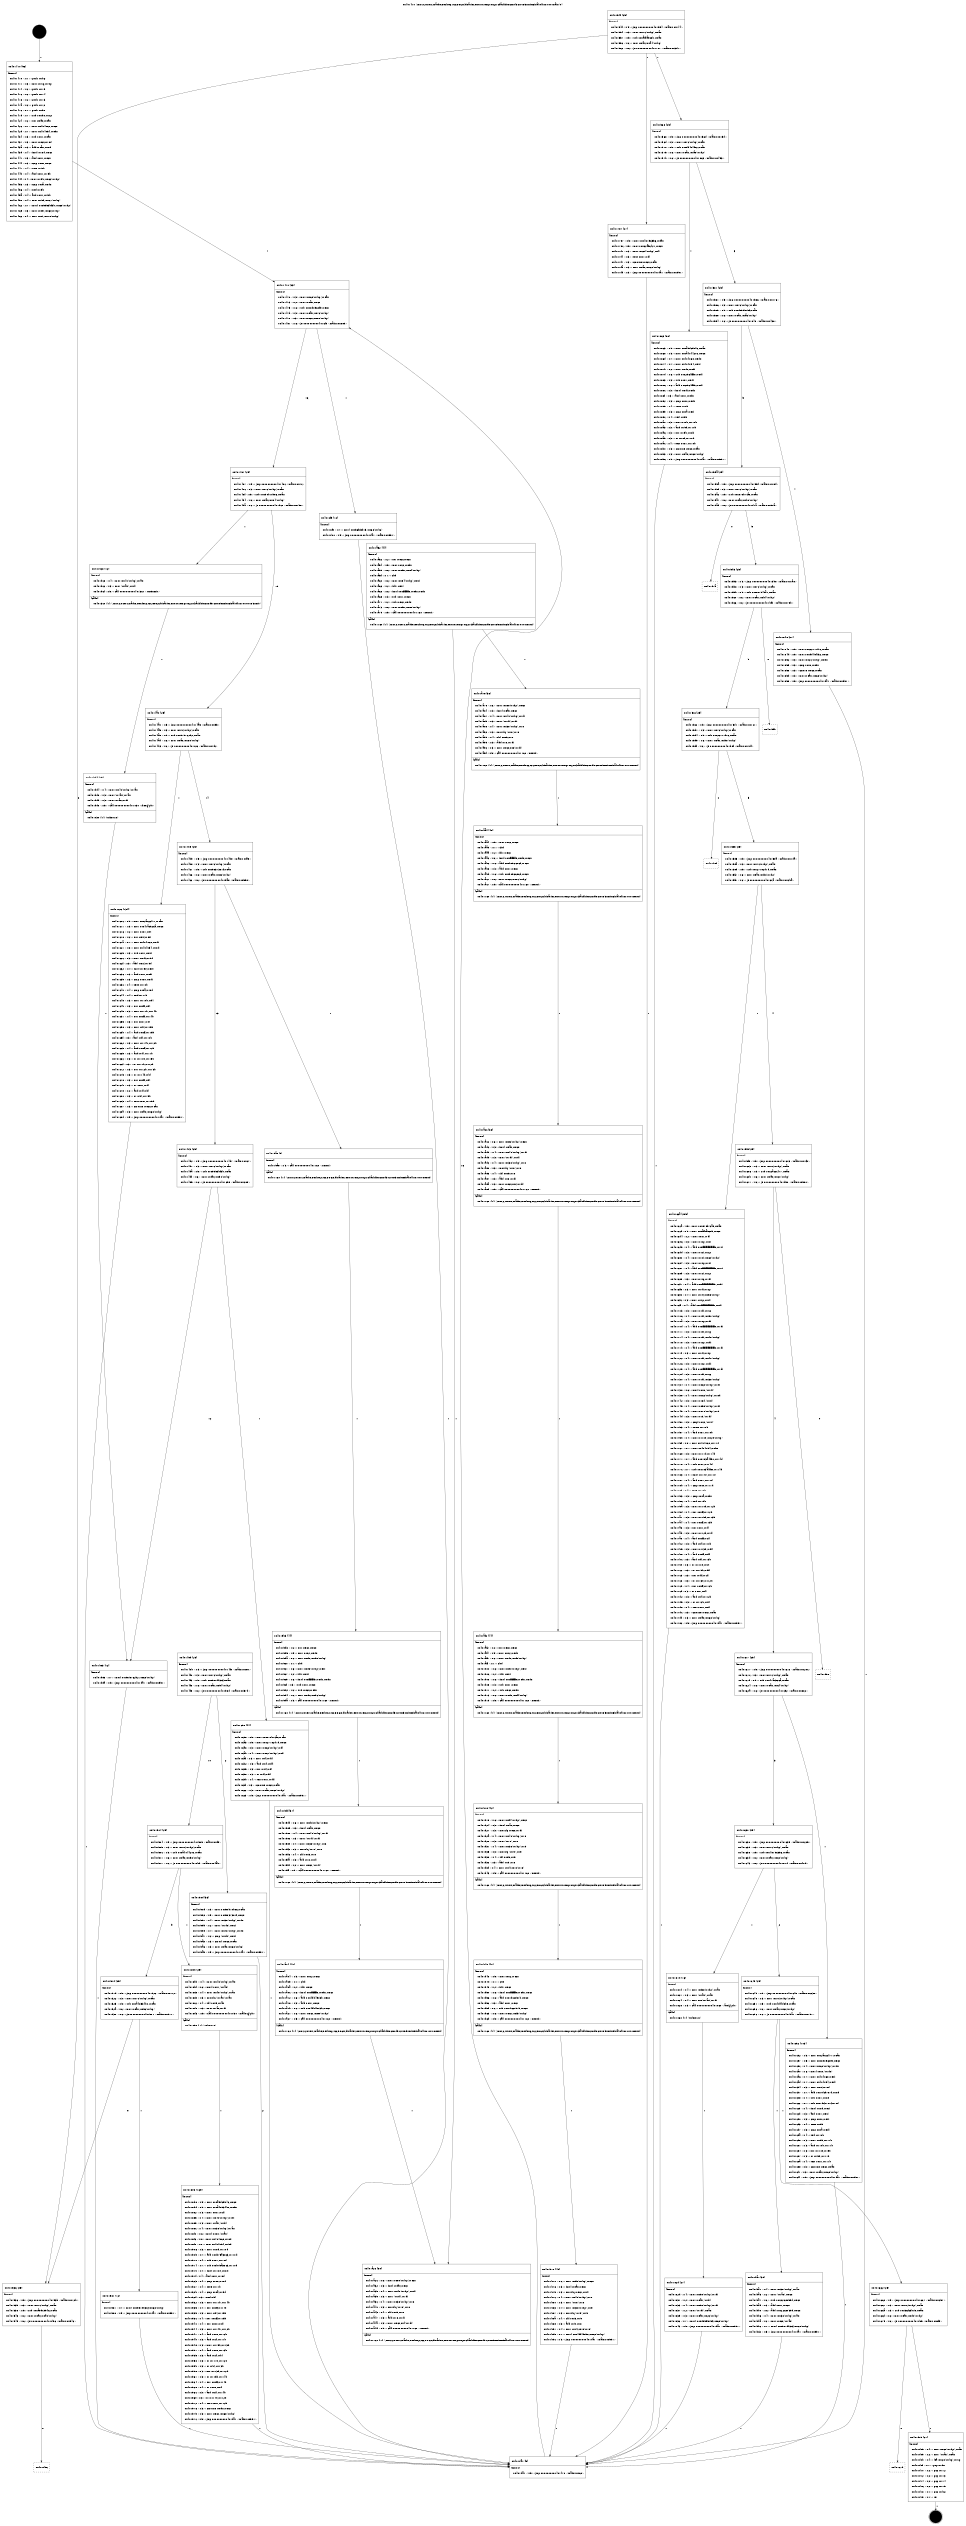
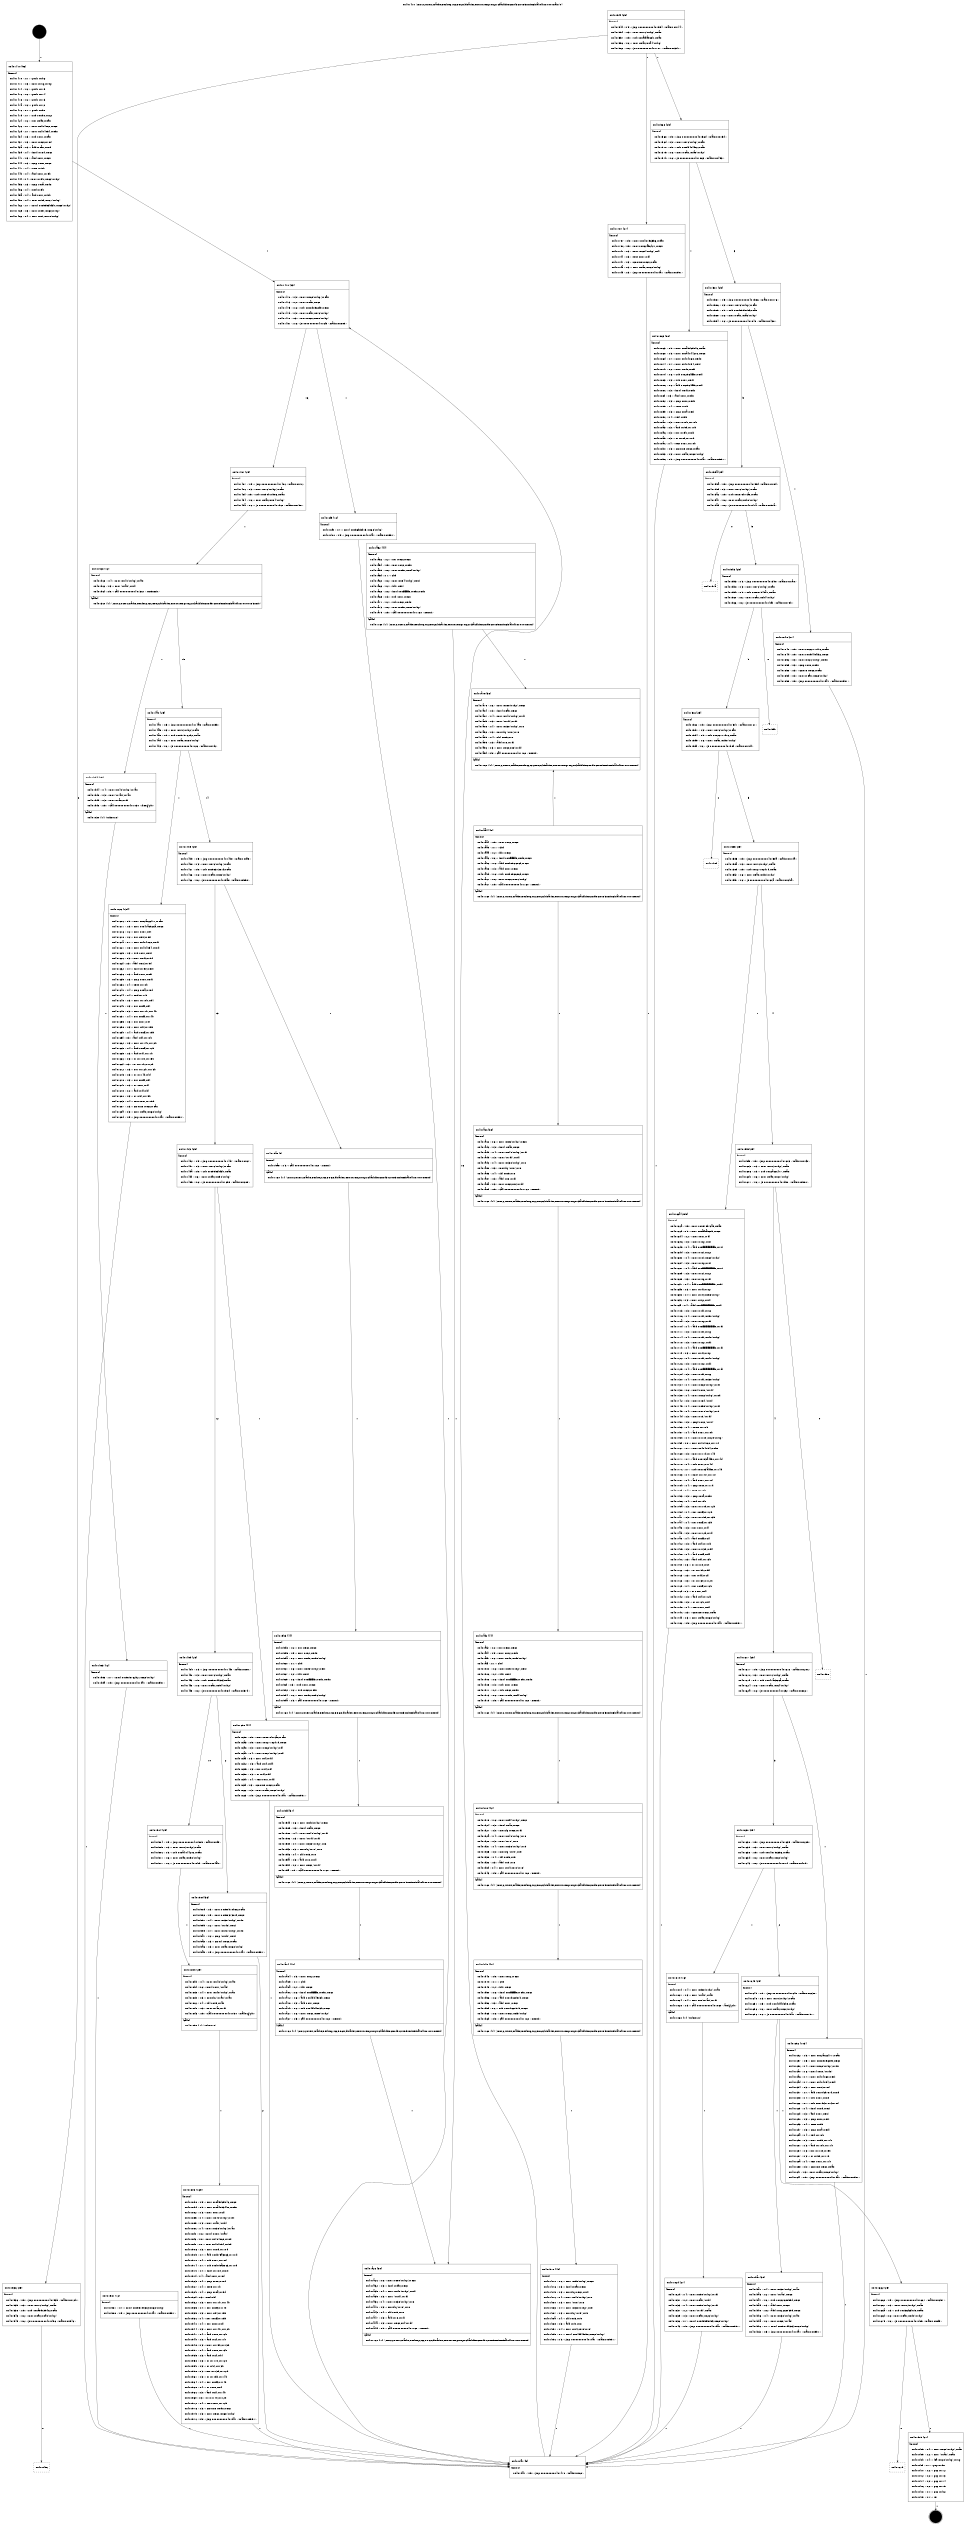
(267, 618) -> (180, 657)
(557, 797) -> (553, 799)
(171, 1423) -> (215, 1419)
(140, 1998) -> none
